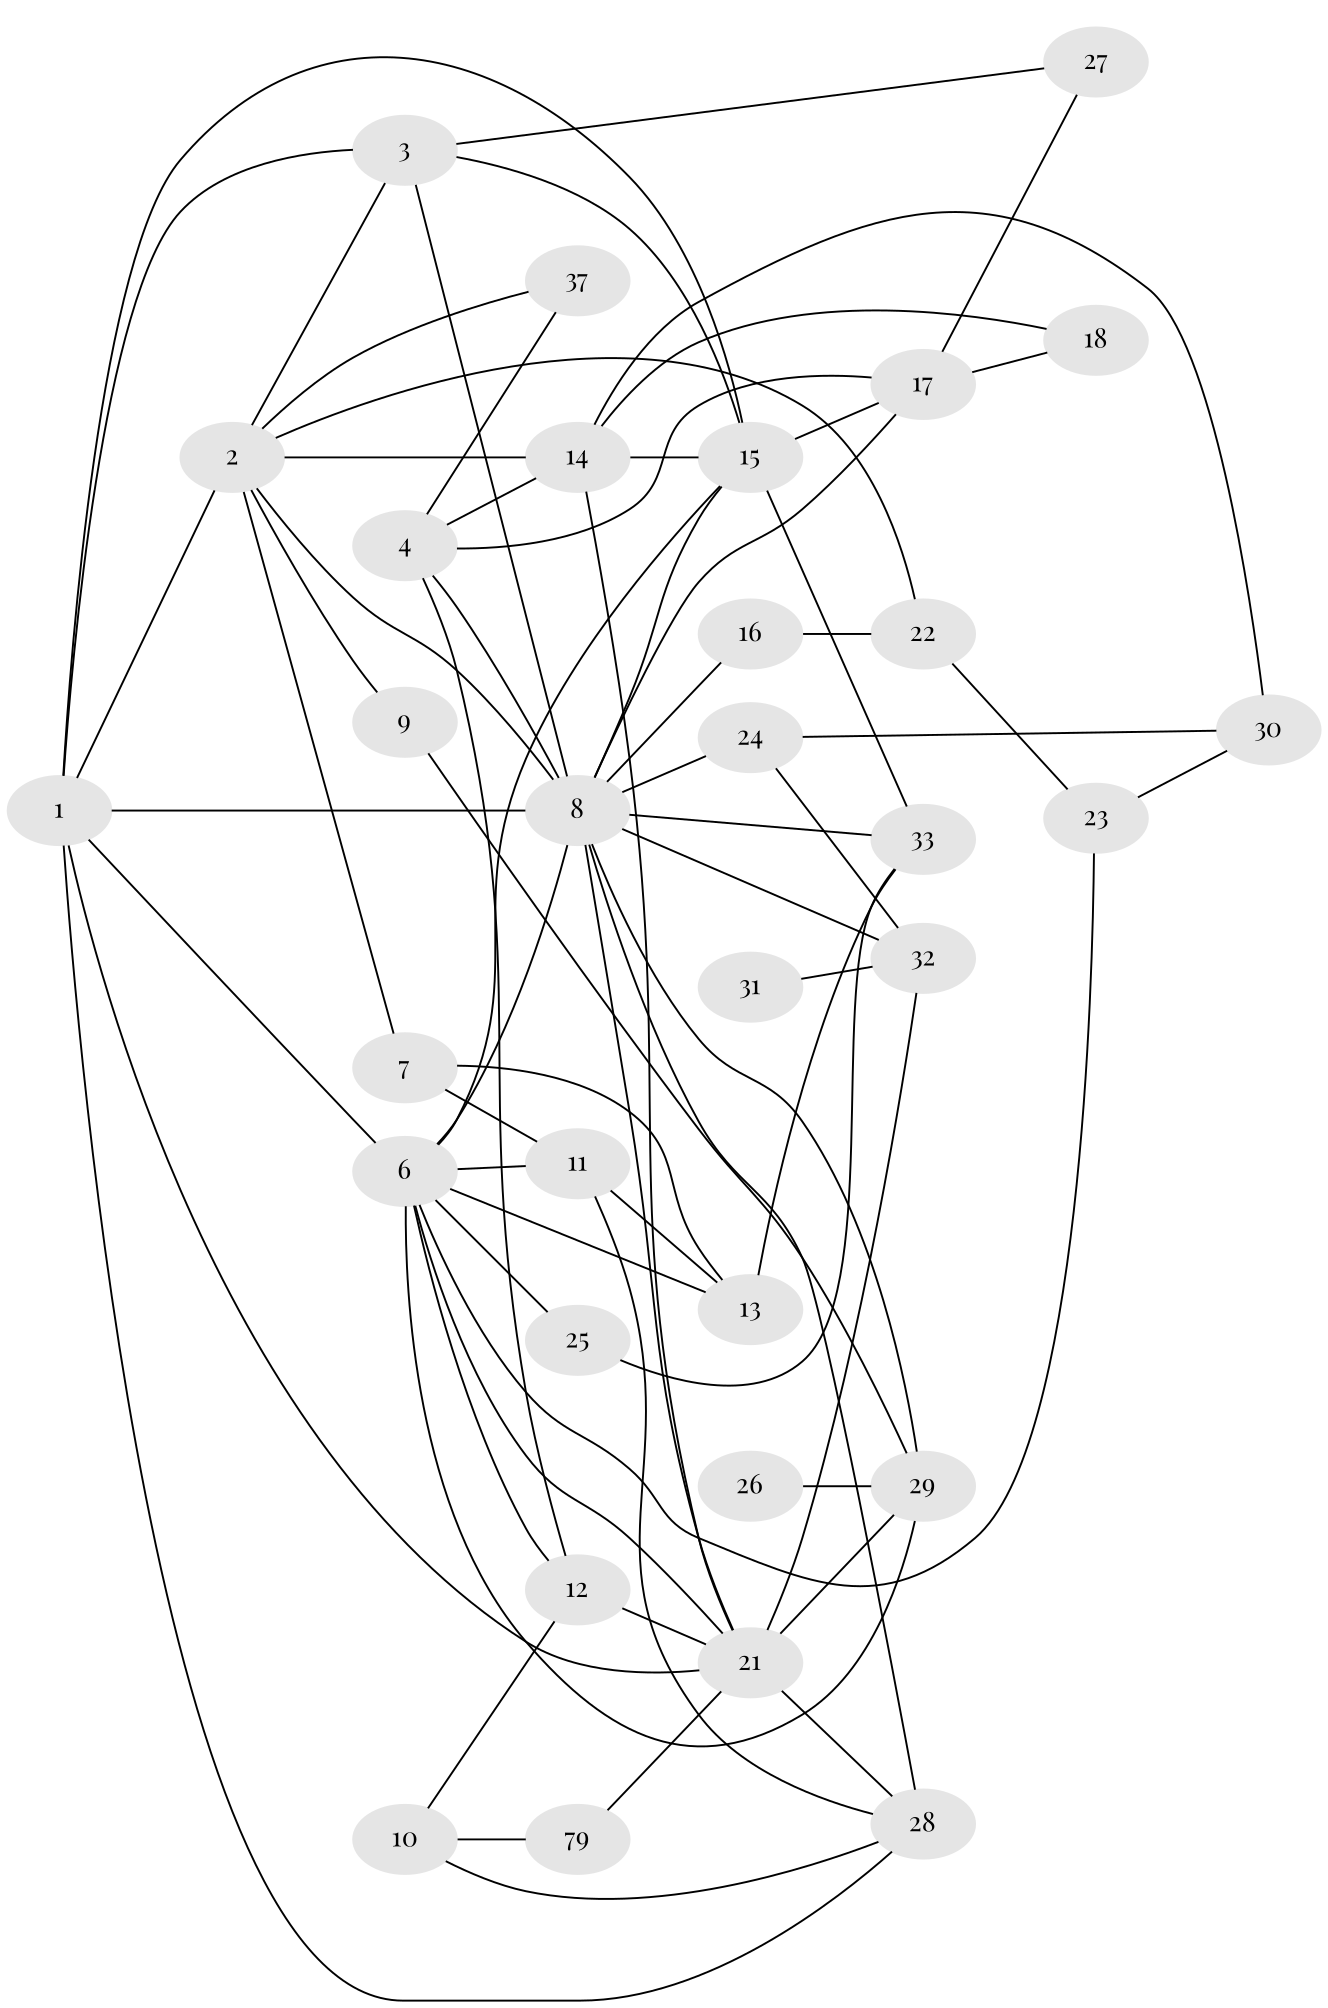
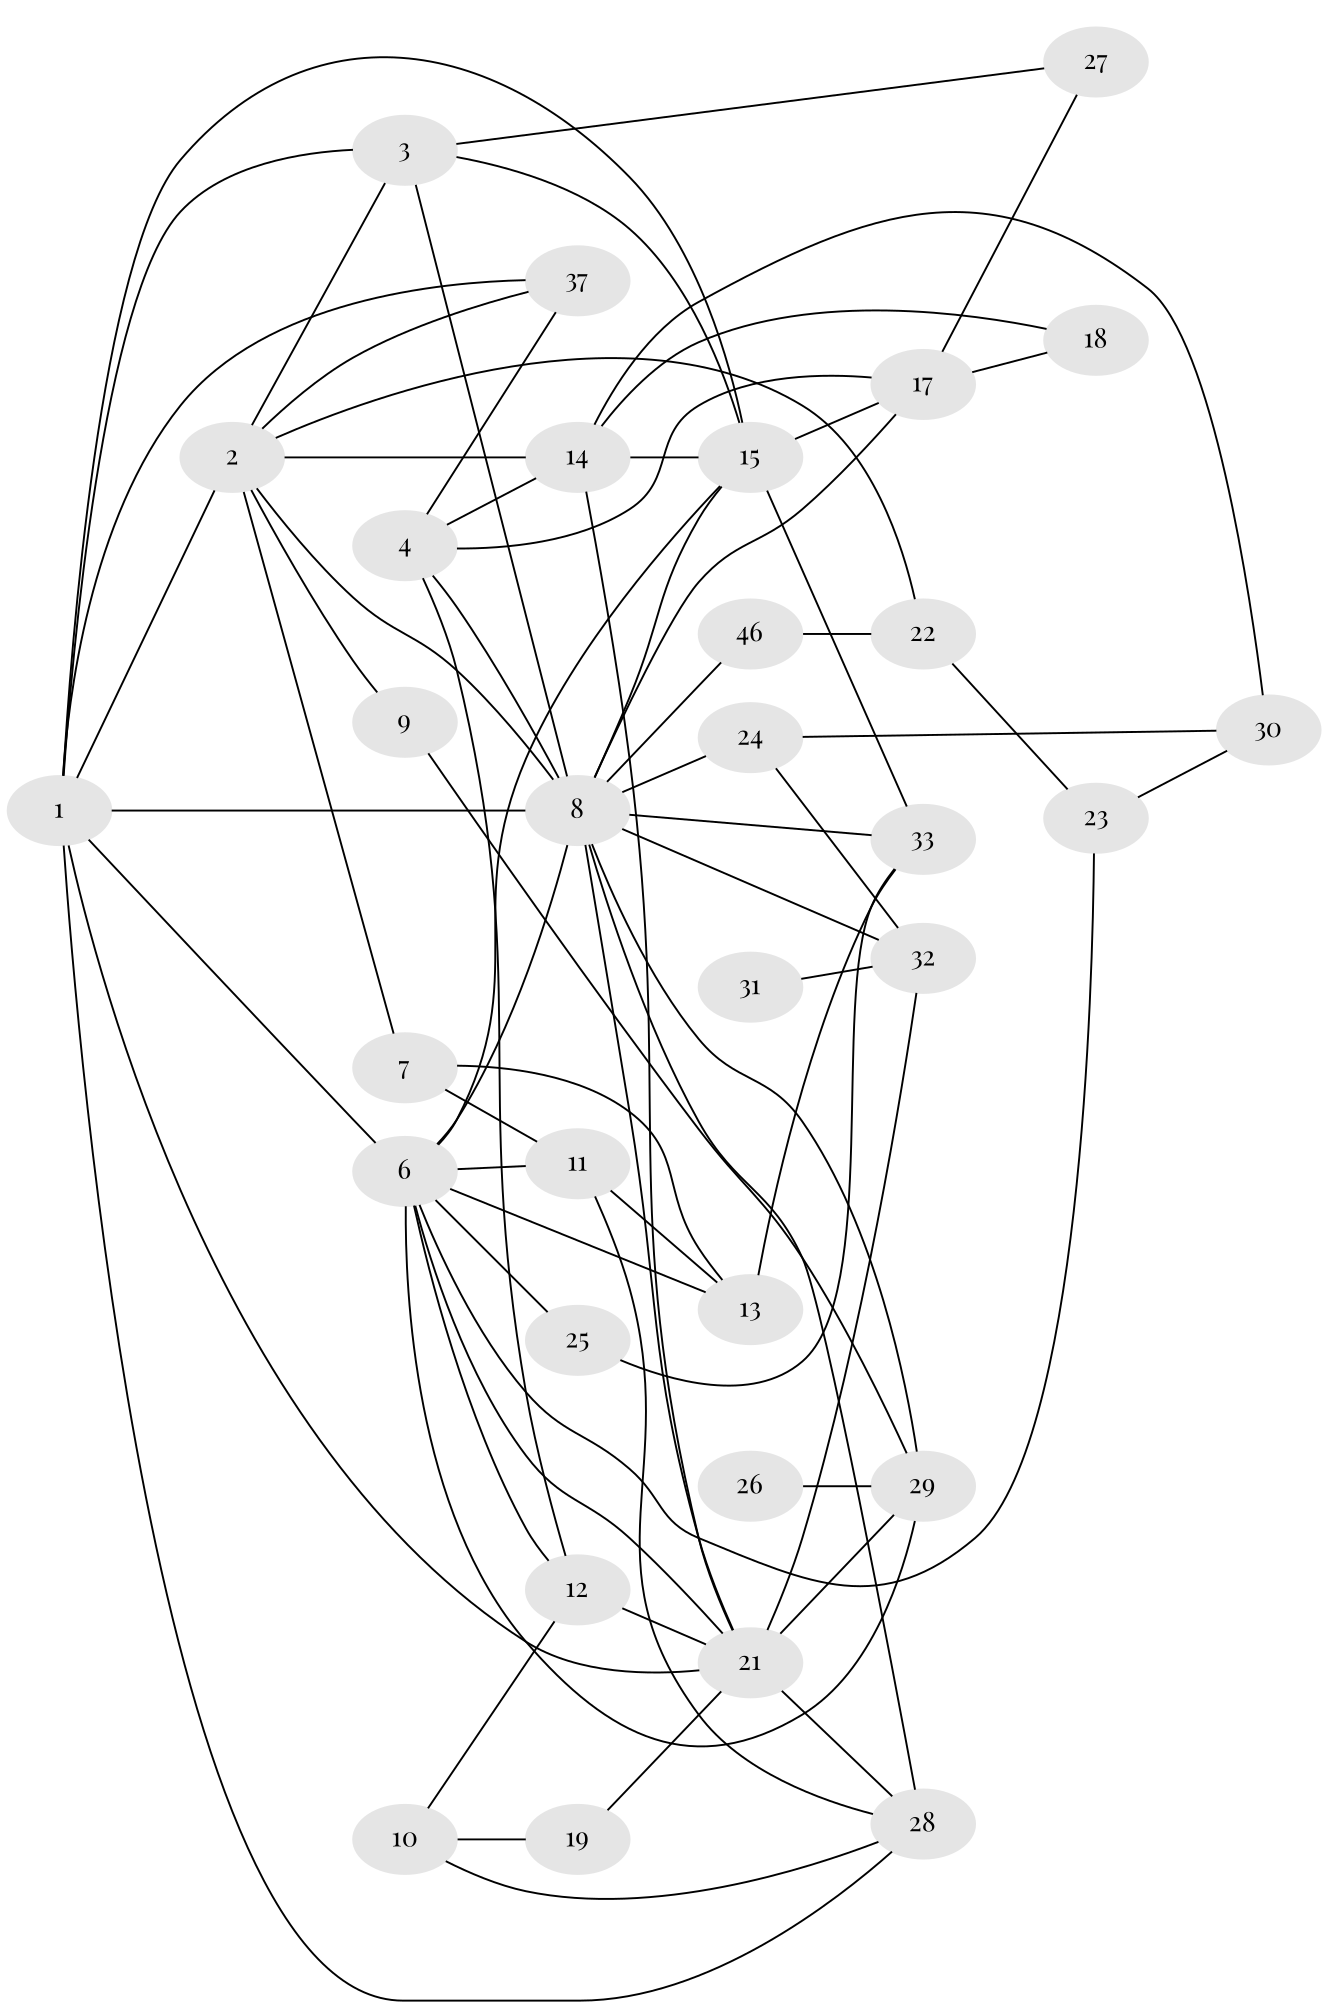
none -> (176, 412)
(751, 634) -> (751, 634)
(578, 1839) -> (578, 1839)
